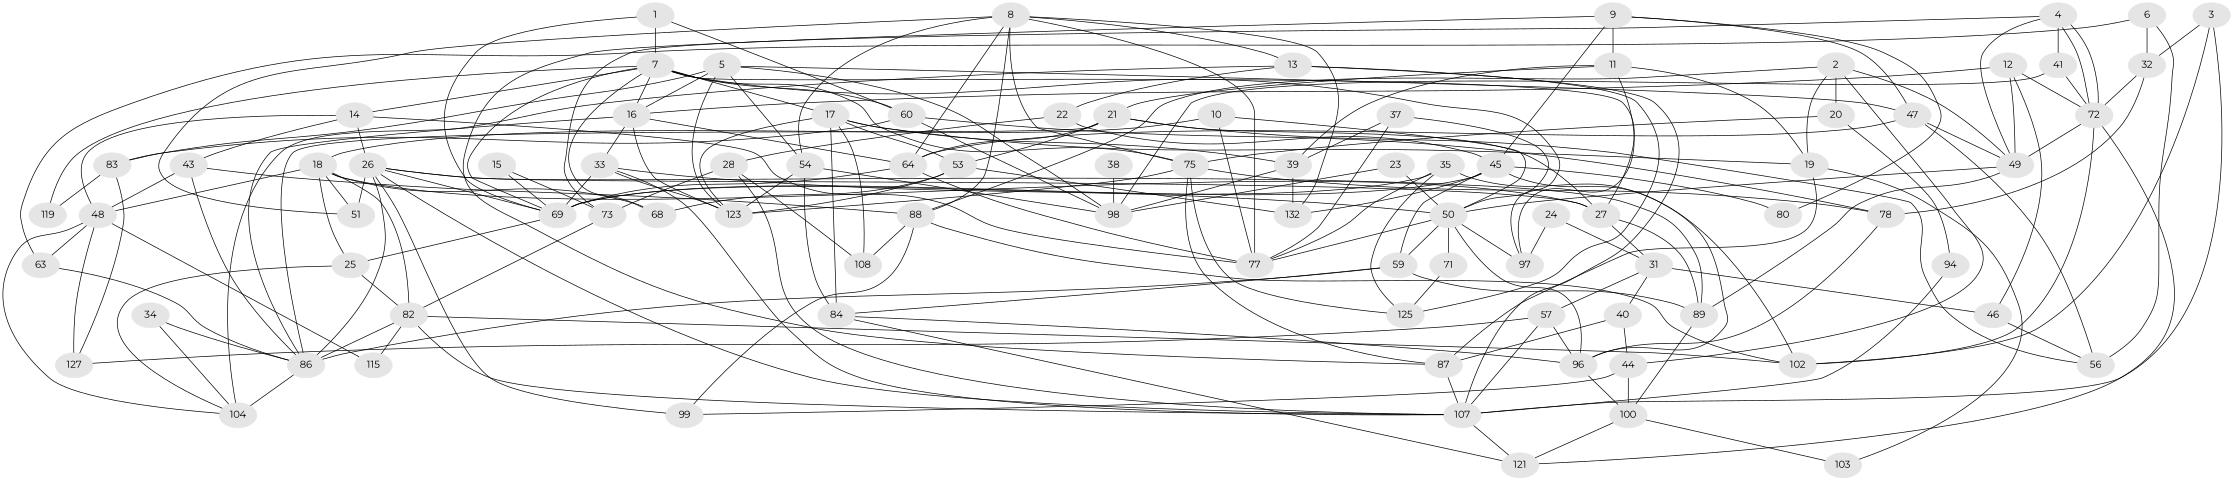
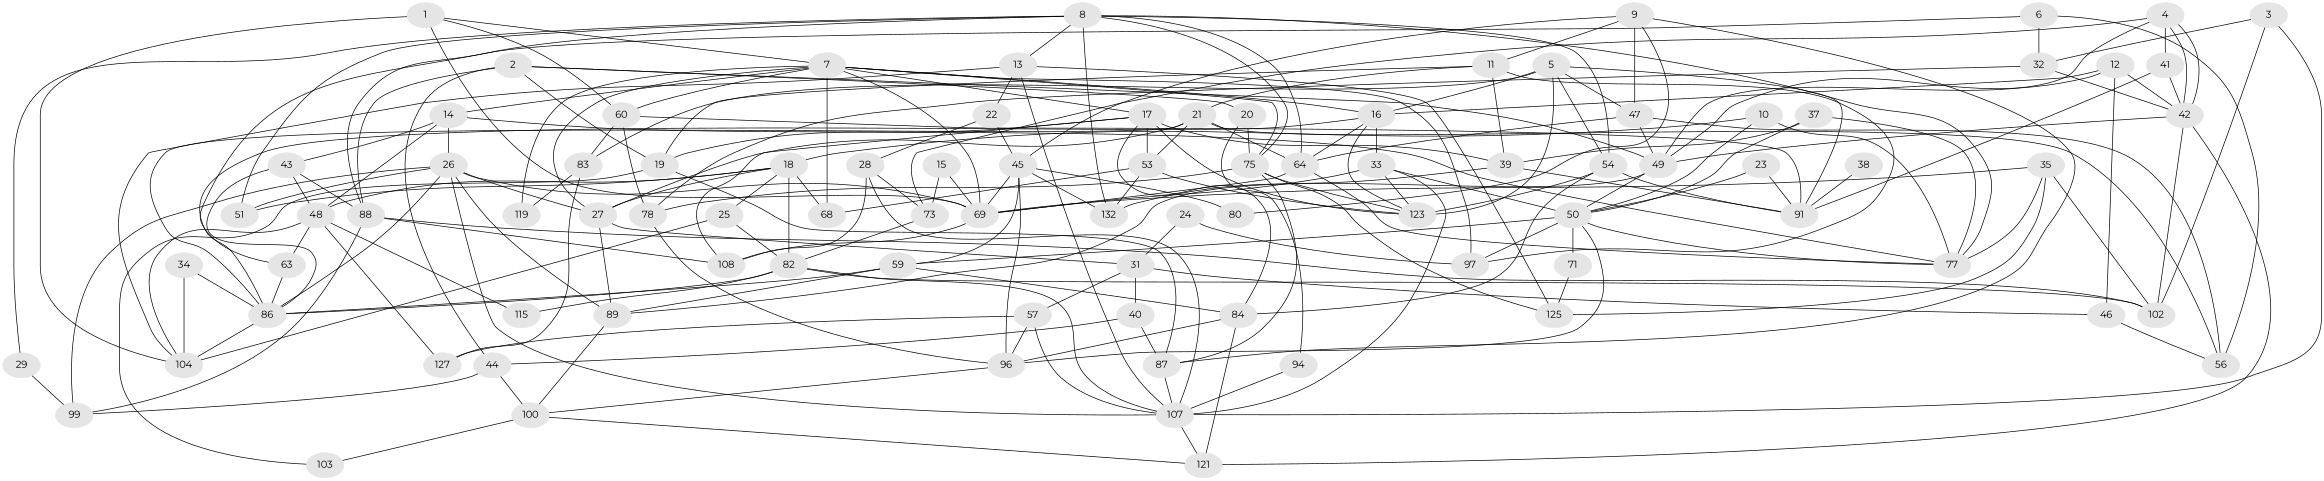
none -> (49, 98)
(2094, 115) -> (2185, 115)
(1114, 215) -> (1799, 215)
(454, 240) -> (911, 238)
none -> (22, 365)
